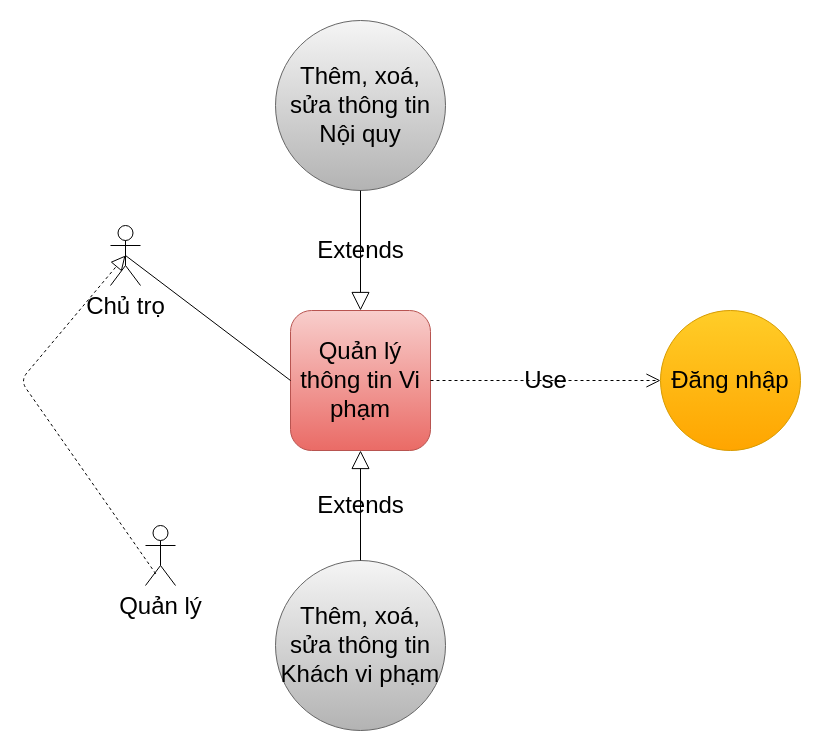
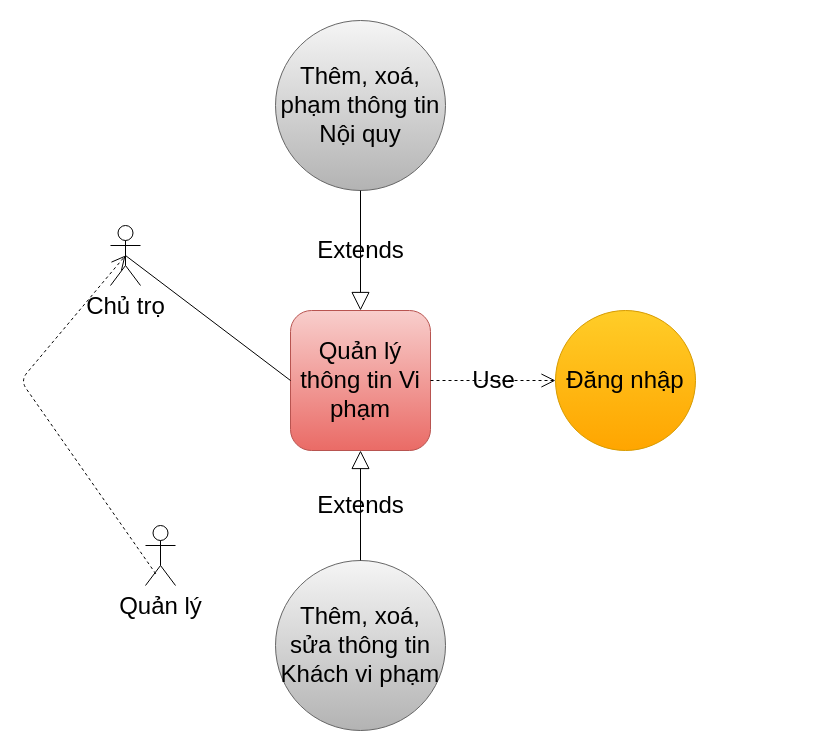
(361, 106) -> (361, 106)
(116, 267) -> (119, 263)
(731, 381) -> (626, 381)
